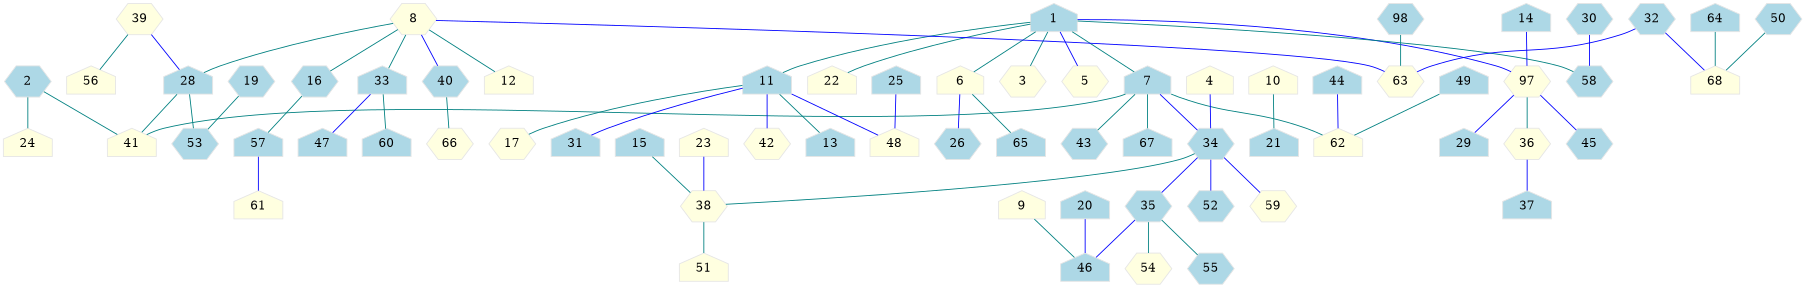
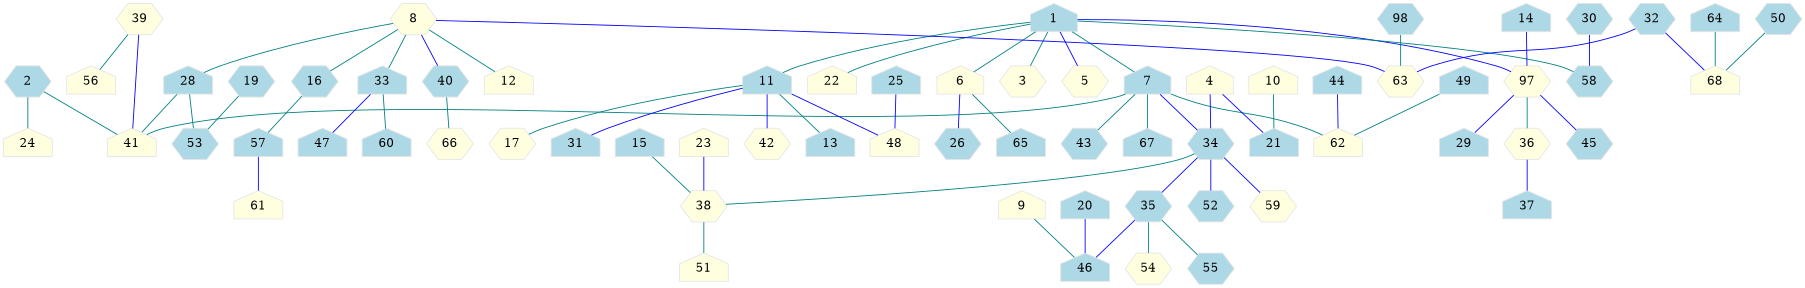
(165, 52) -> (136, 82)
none -> (1249, 119)
